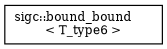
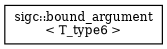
(84, 25) -> (84, 25)
